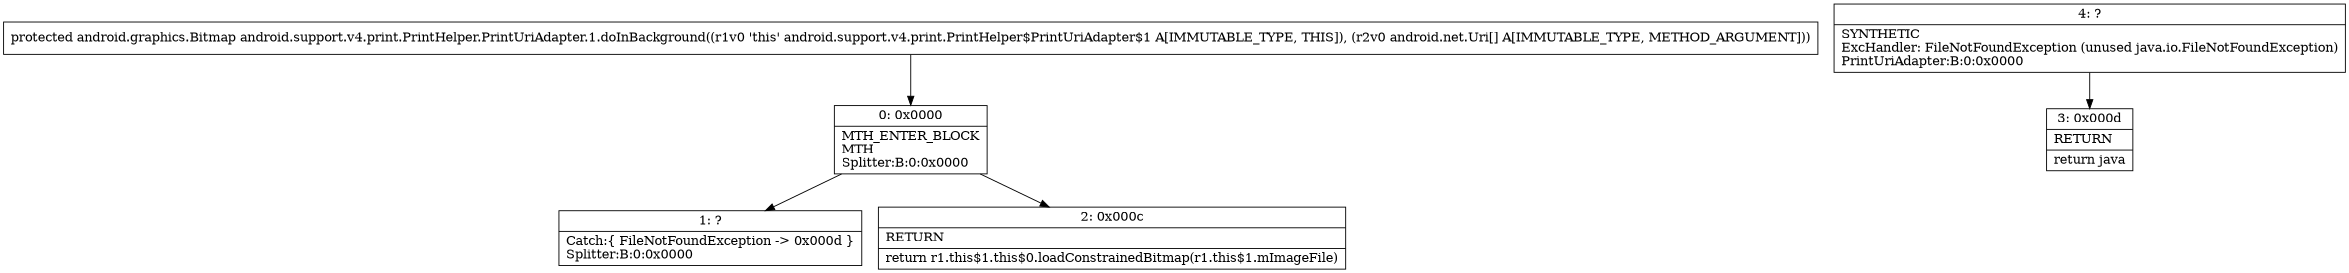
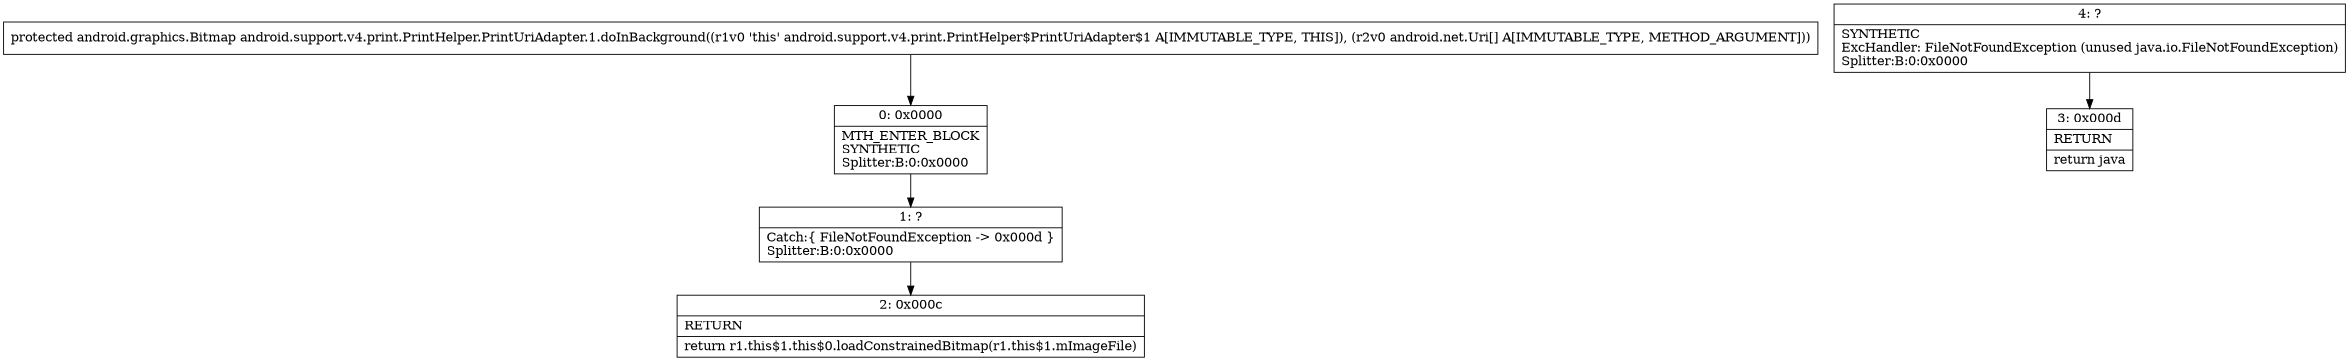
(1932, 62) -> (1905, 62)
(858, 150) -> (881, 150)
(1011, 189) -> (911, 274)
